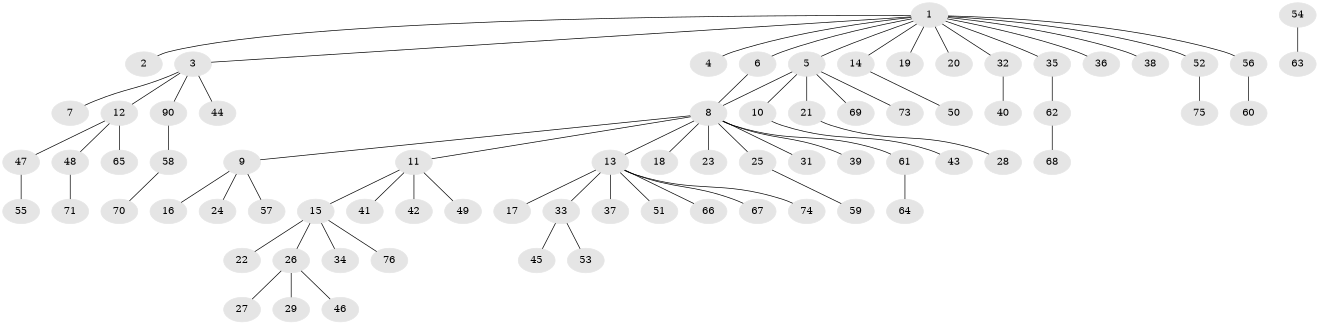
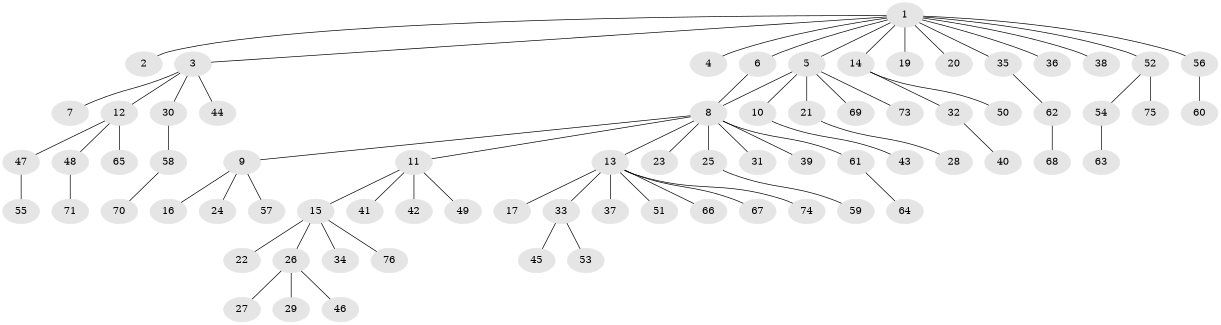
(966, 40) -> (905, 89)
none -> (1126, 89)
(168, 113) -> (168, 113)
(659, 162) -> none
